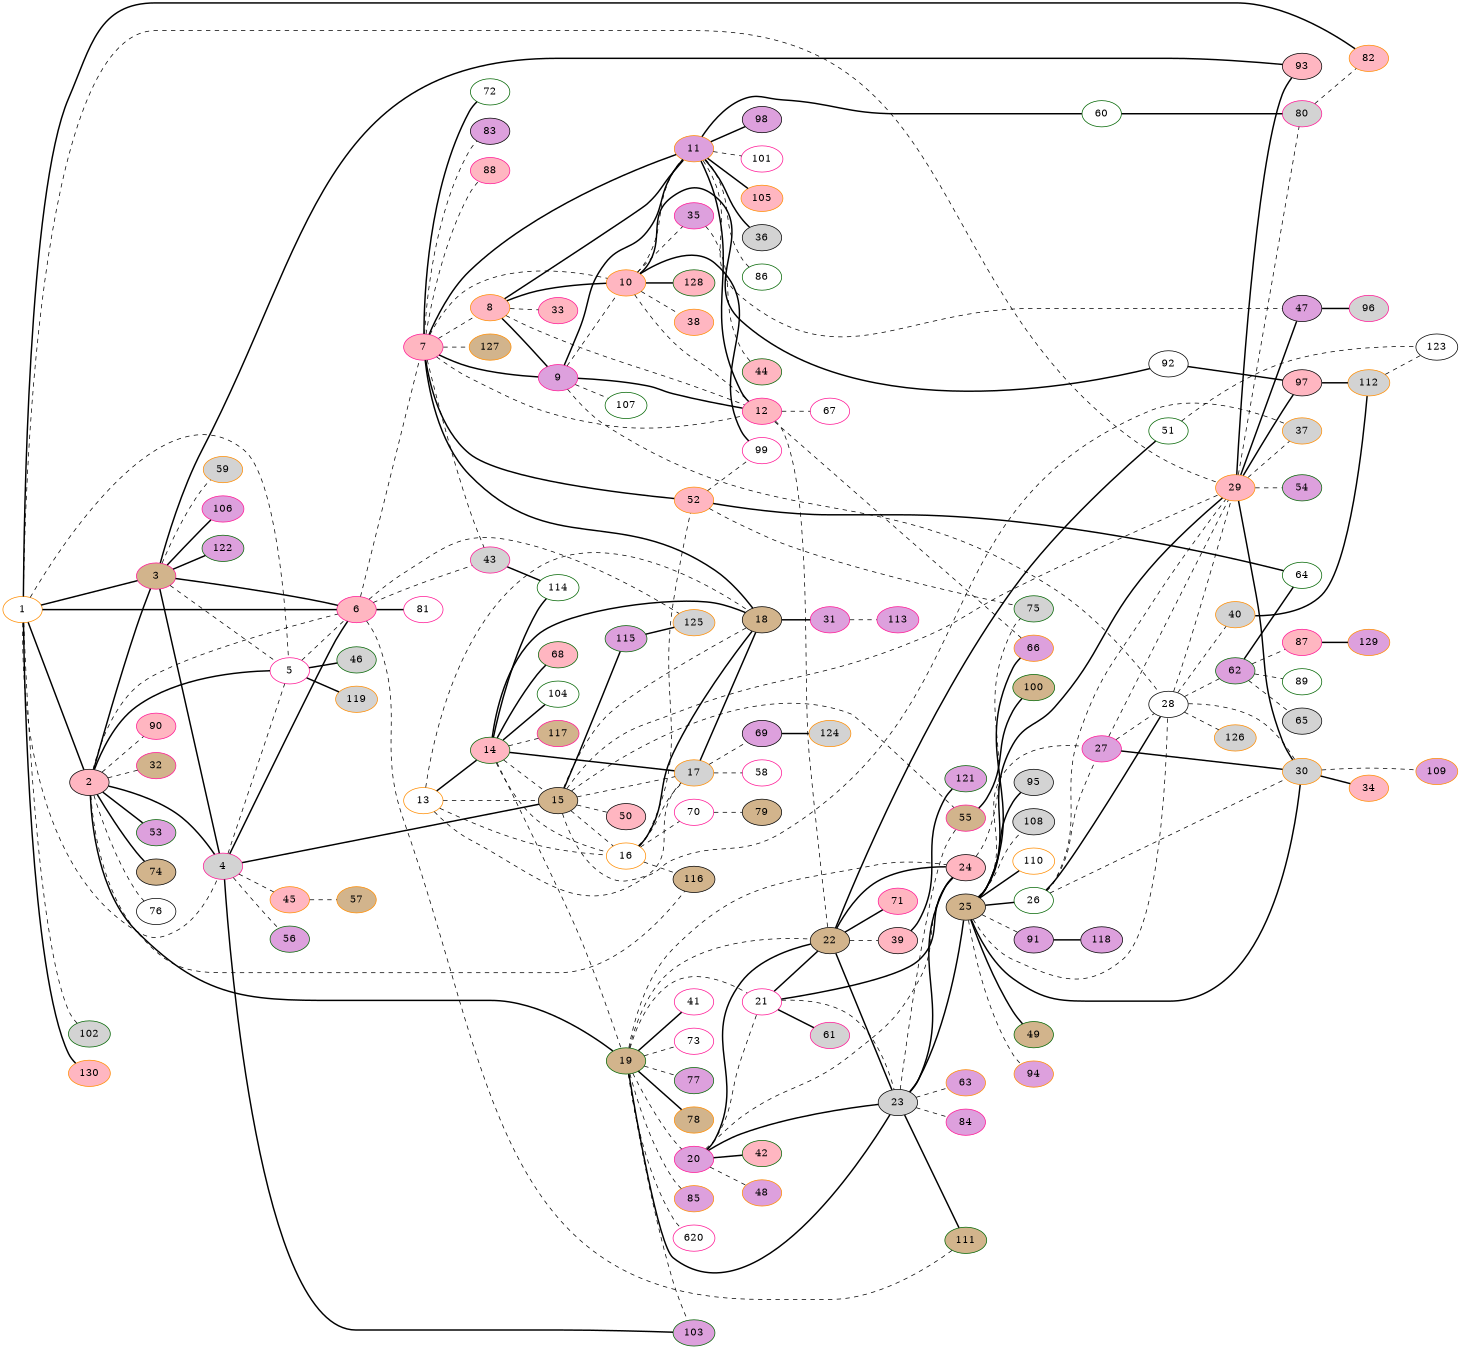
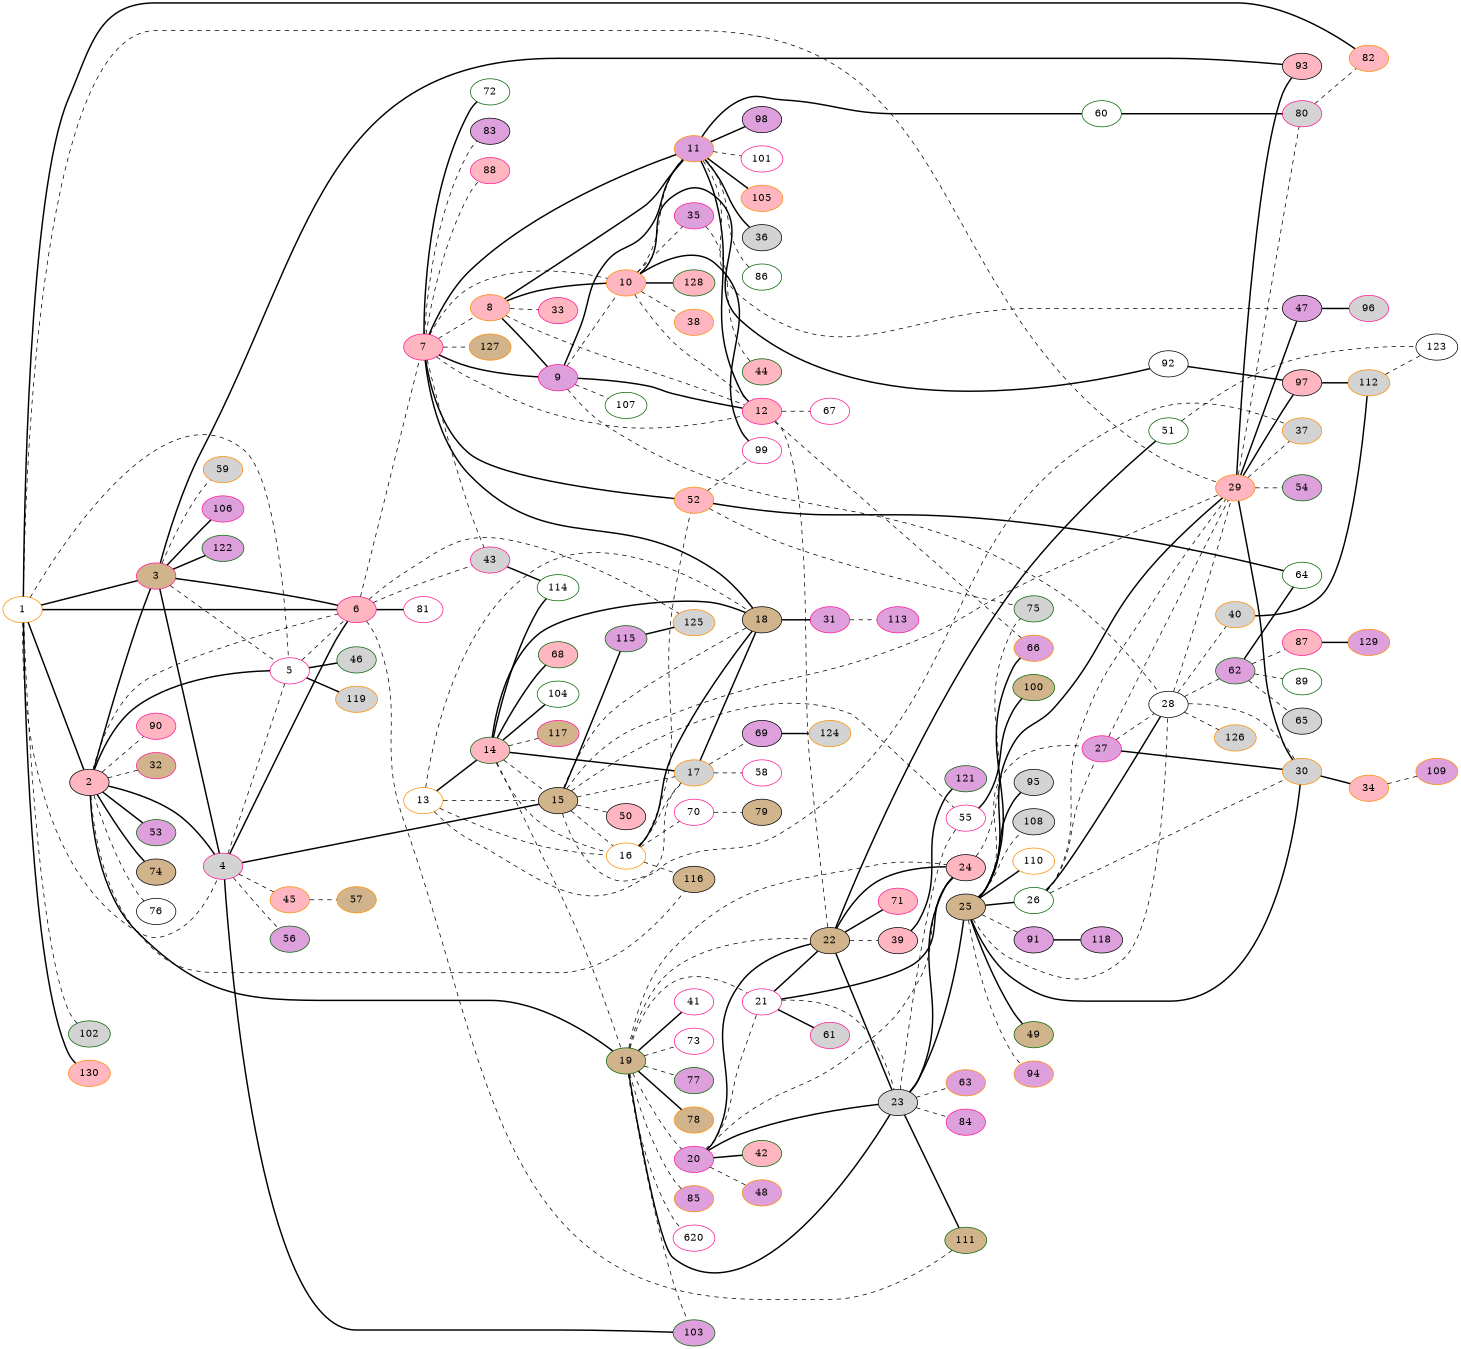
(1369, 768) -> (1402, 780)
(966, 818) -> (966, 818)
